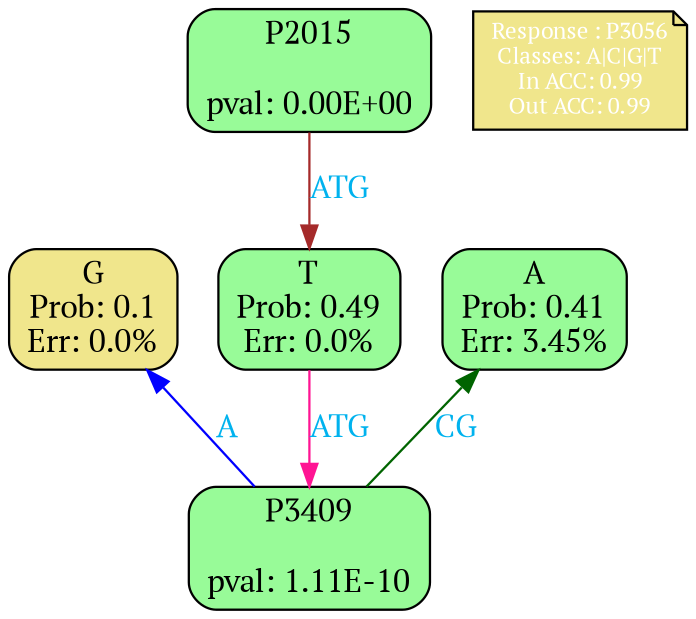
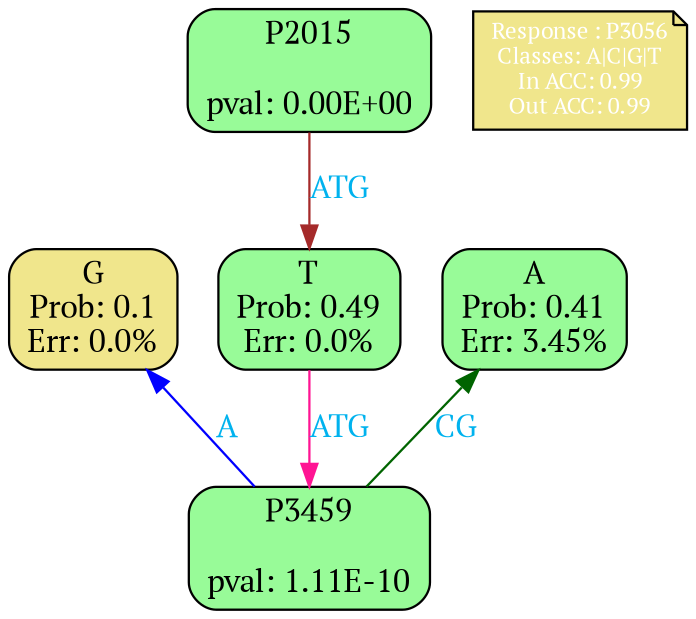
(309, 548) -> (309, 548)
